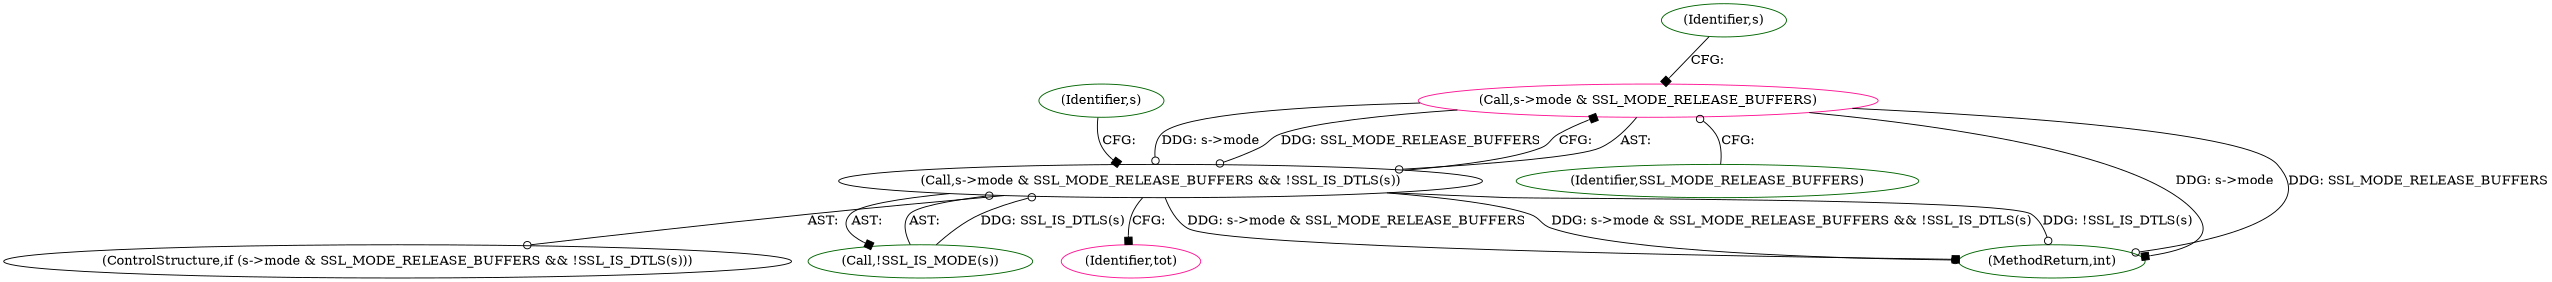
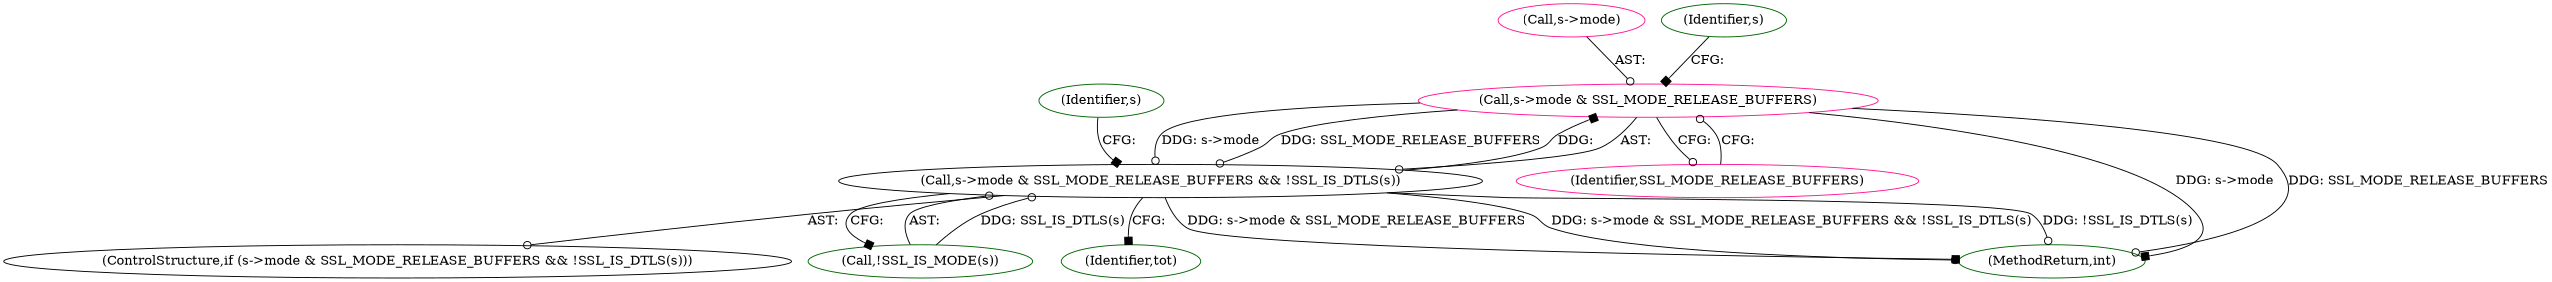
none -> (1572, 20)
none -> (1671, 140)
(1578, 141) -> (1578, 141)
(1717, 181) -> (1717, 181)
(869, 221) -> (869, 221)
(1131, 261) -> (1131, 261)
